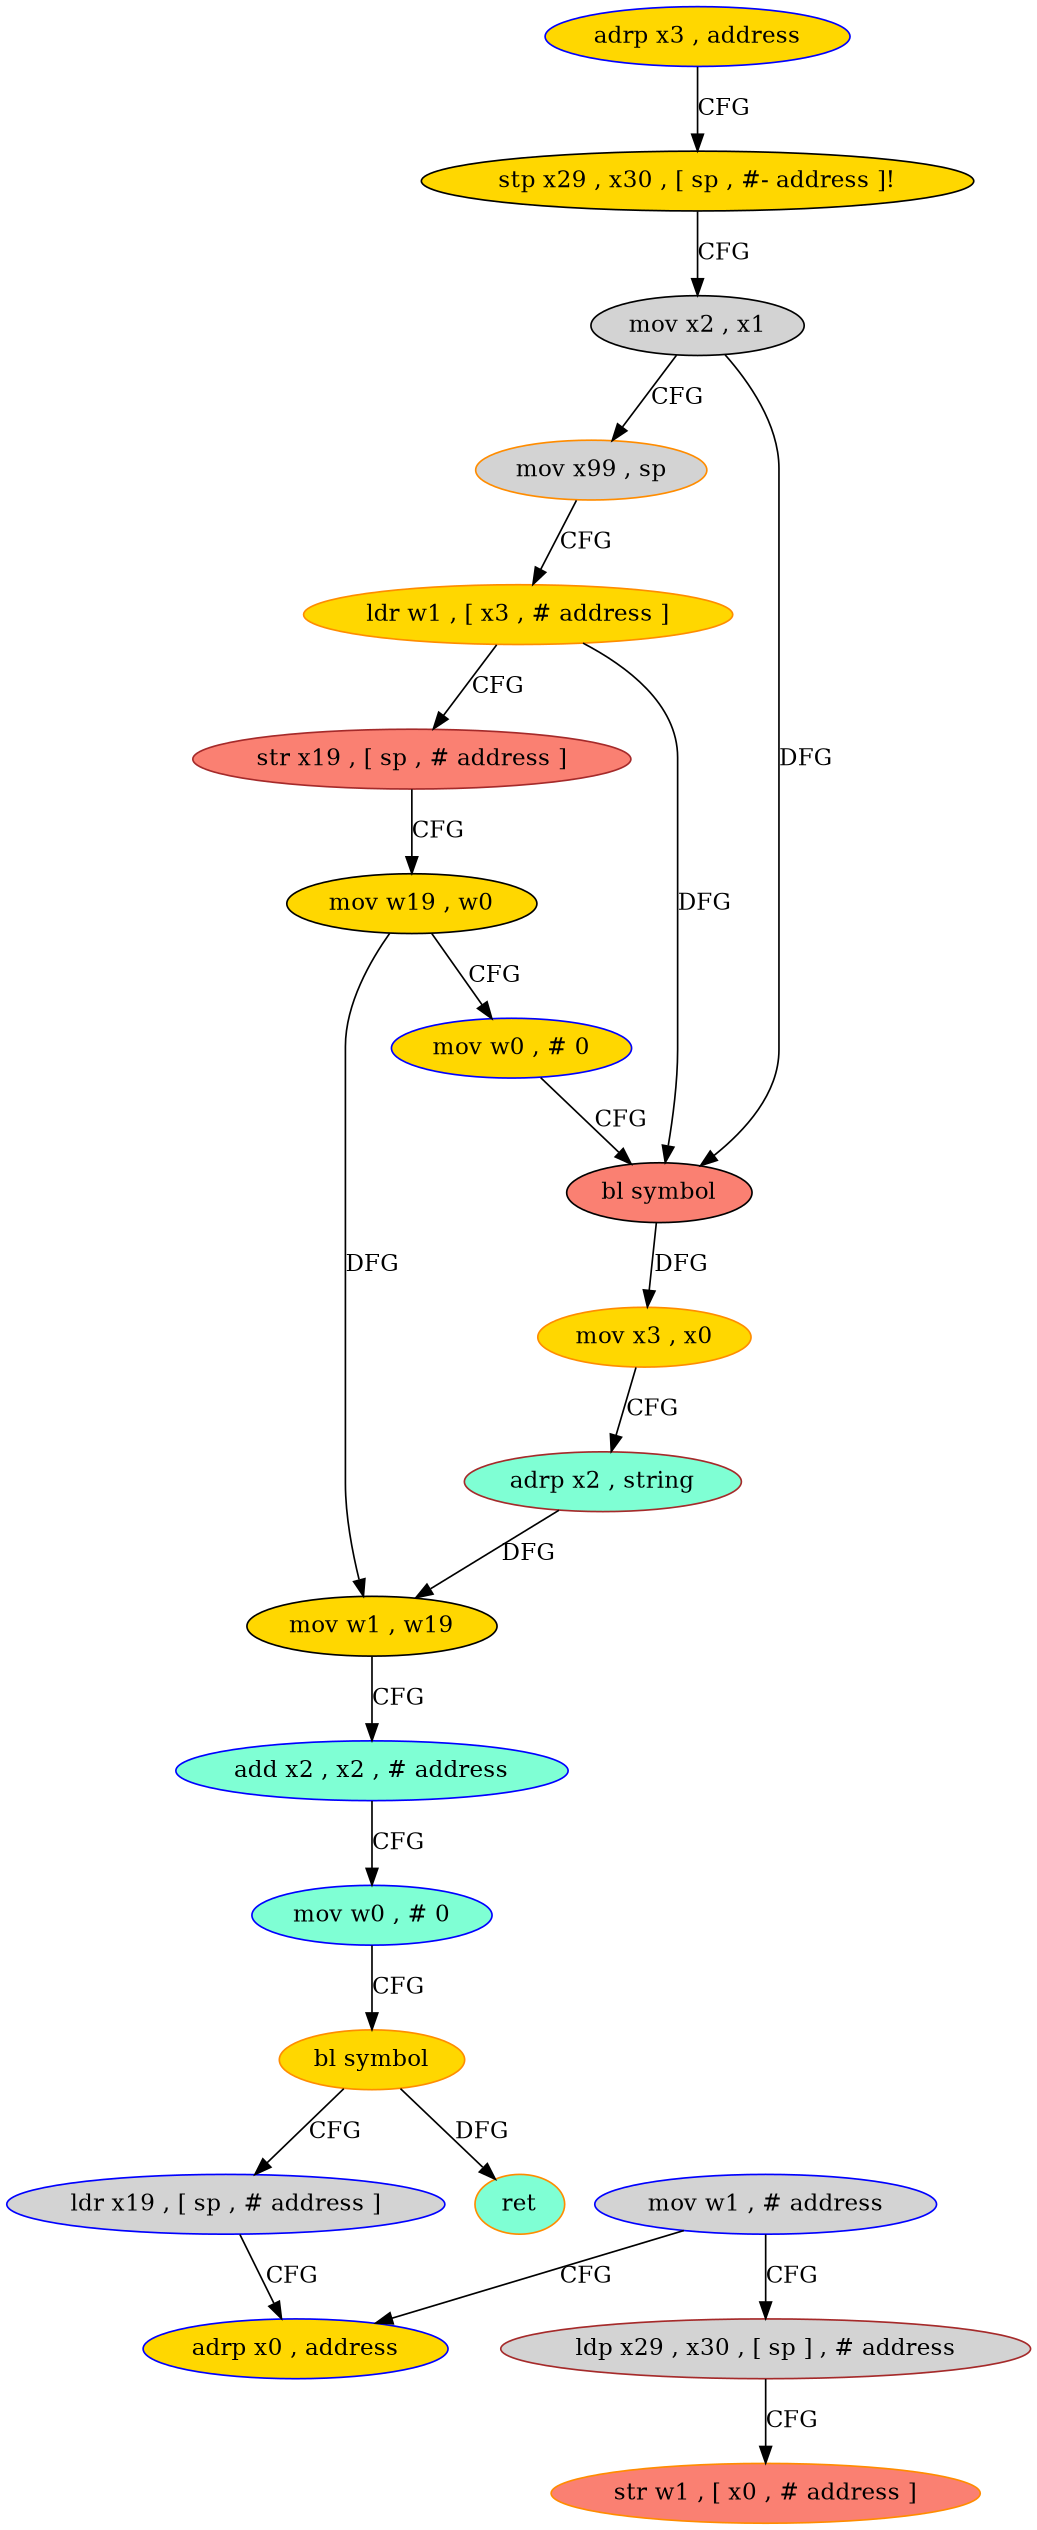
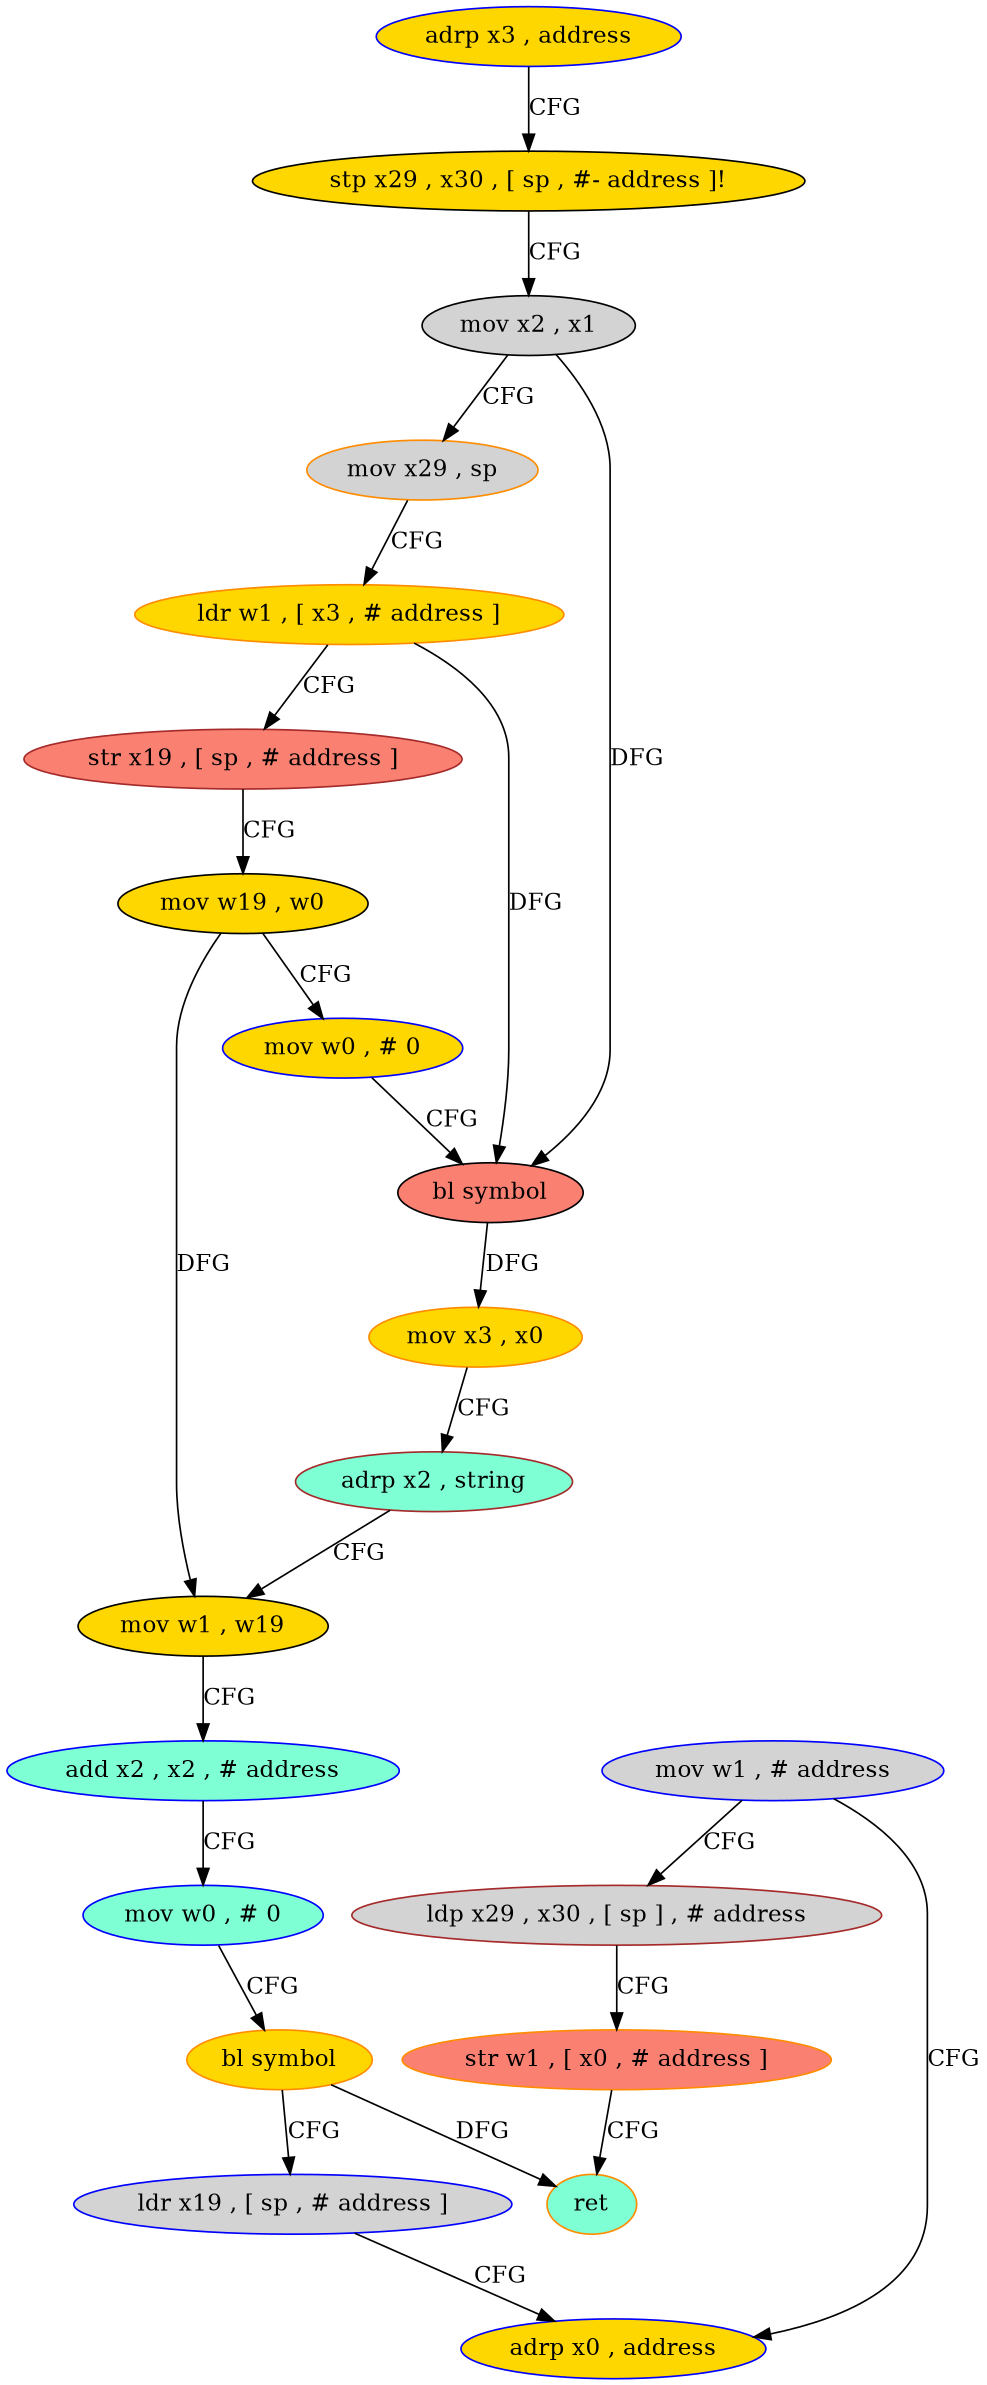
(591, 470) -> (422, 470)
(529, 1554) -> (359, 1554)
none -> (606, 2124)
